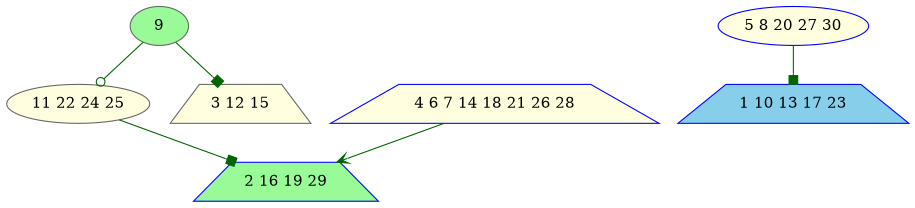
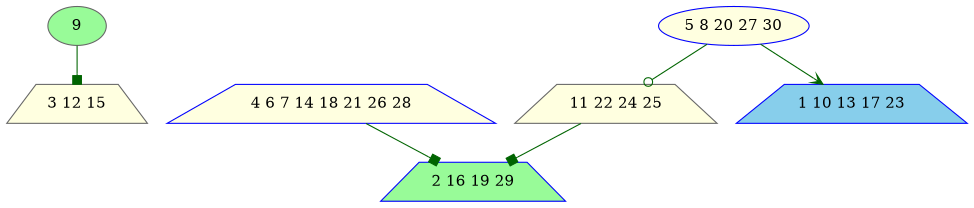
(793, 60) -> (787, 61)
(123, 61) -> (680, 62)
(78, 104) -> (616, 104)
(396, 141) -> (397, 140)
